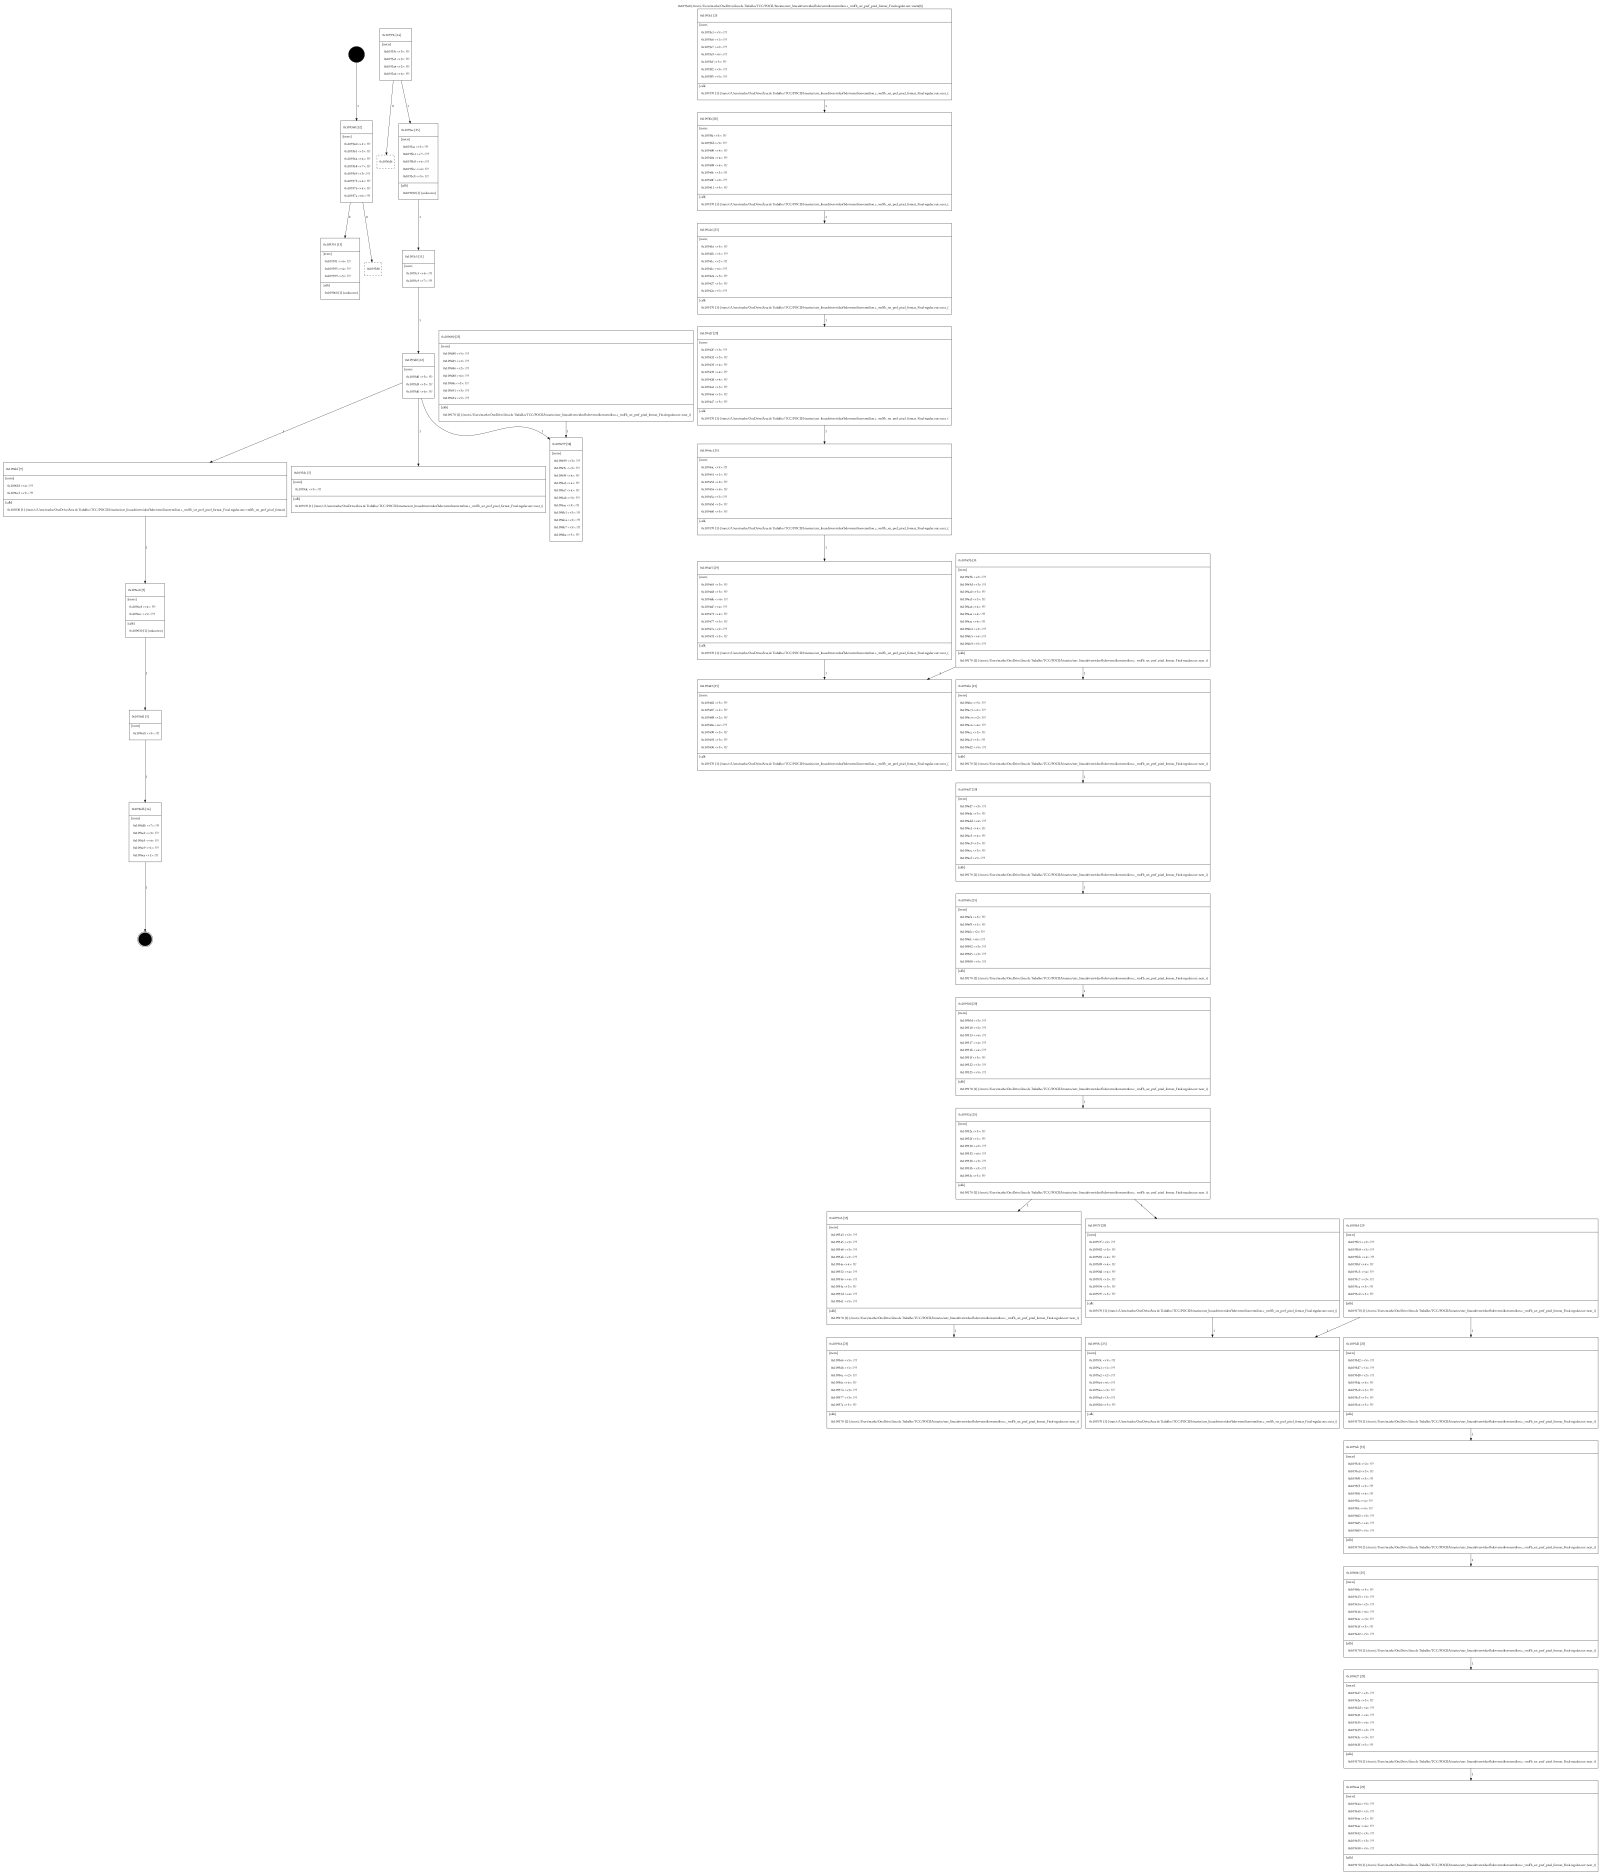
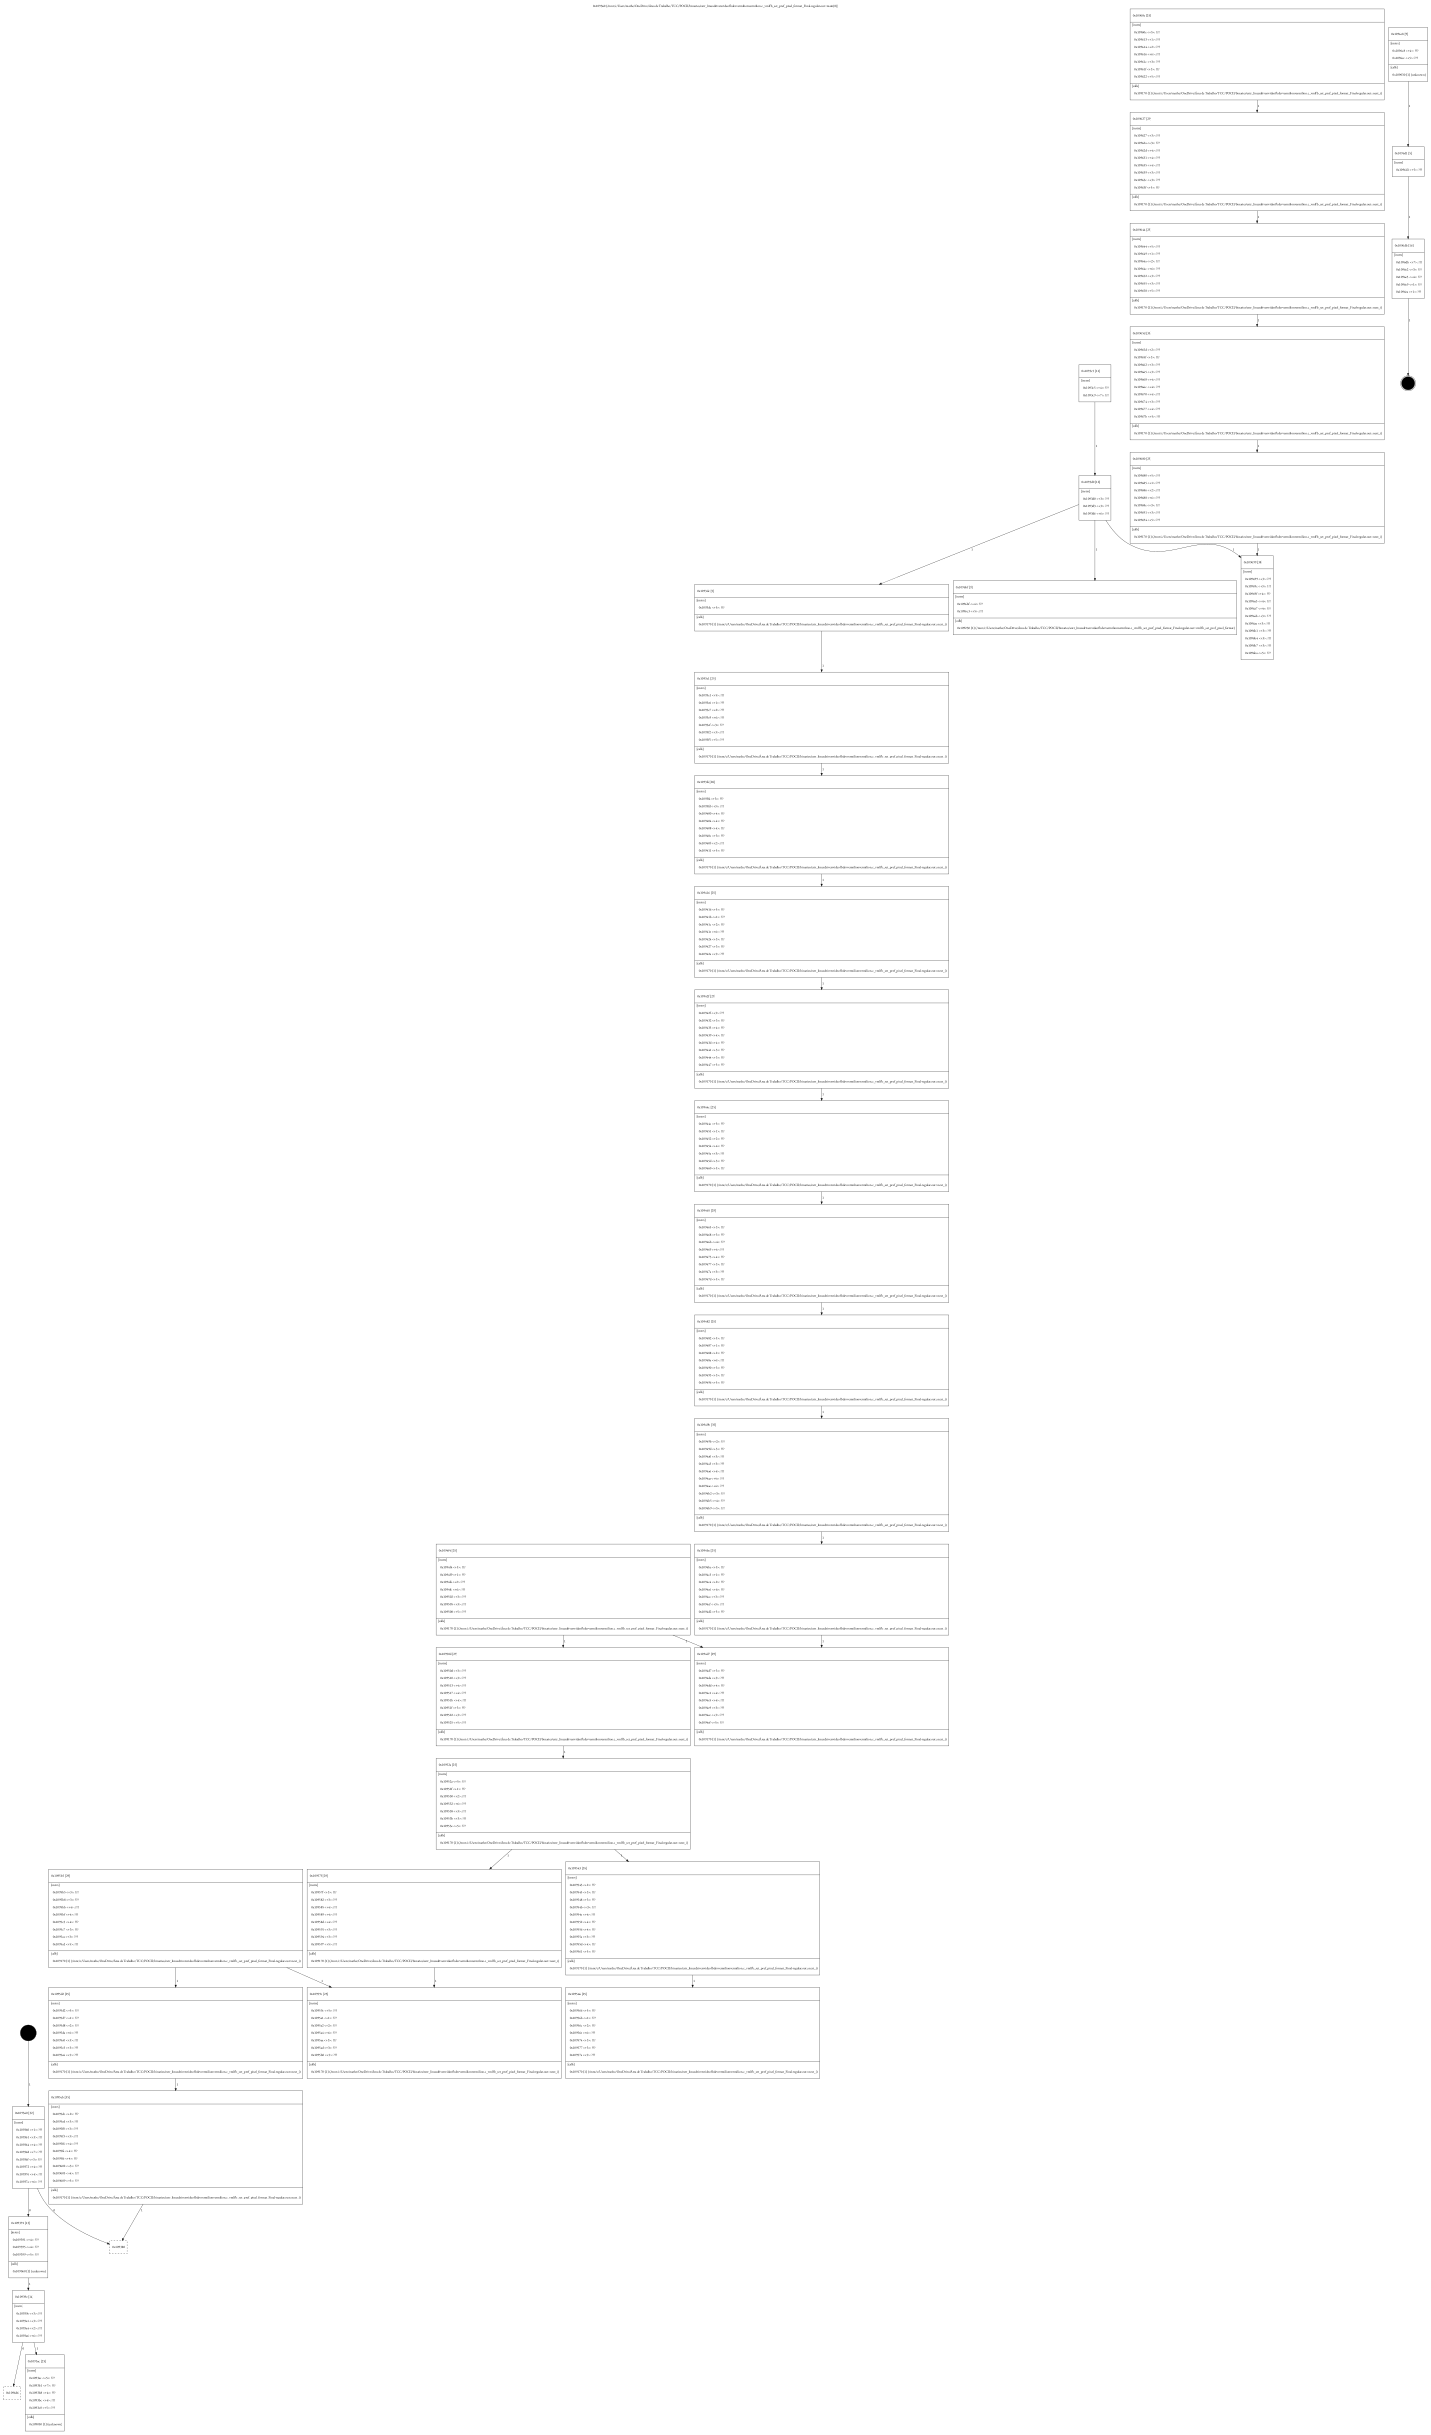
(418, 224) -> none
none -> (1257, 383)
(145, 549) -> none
none -> (822, 650)
(943, 673) -> (822, 1411)
(1083, 886) -> (687, 1641)
(1471, 1559) -> (133, 2221)
none -> (28, 2283)
